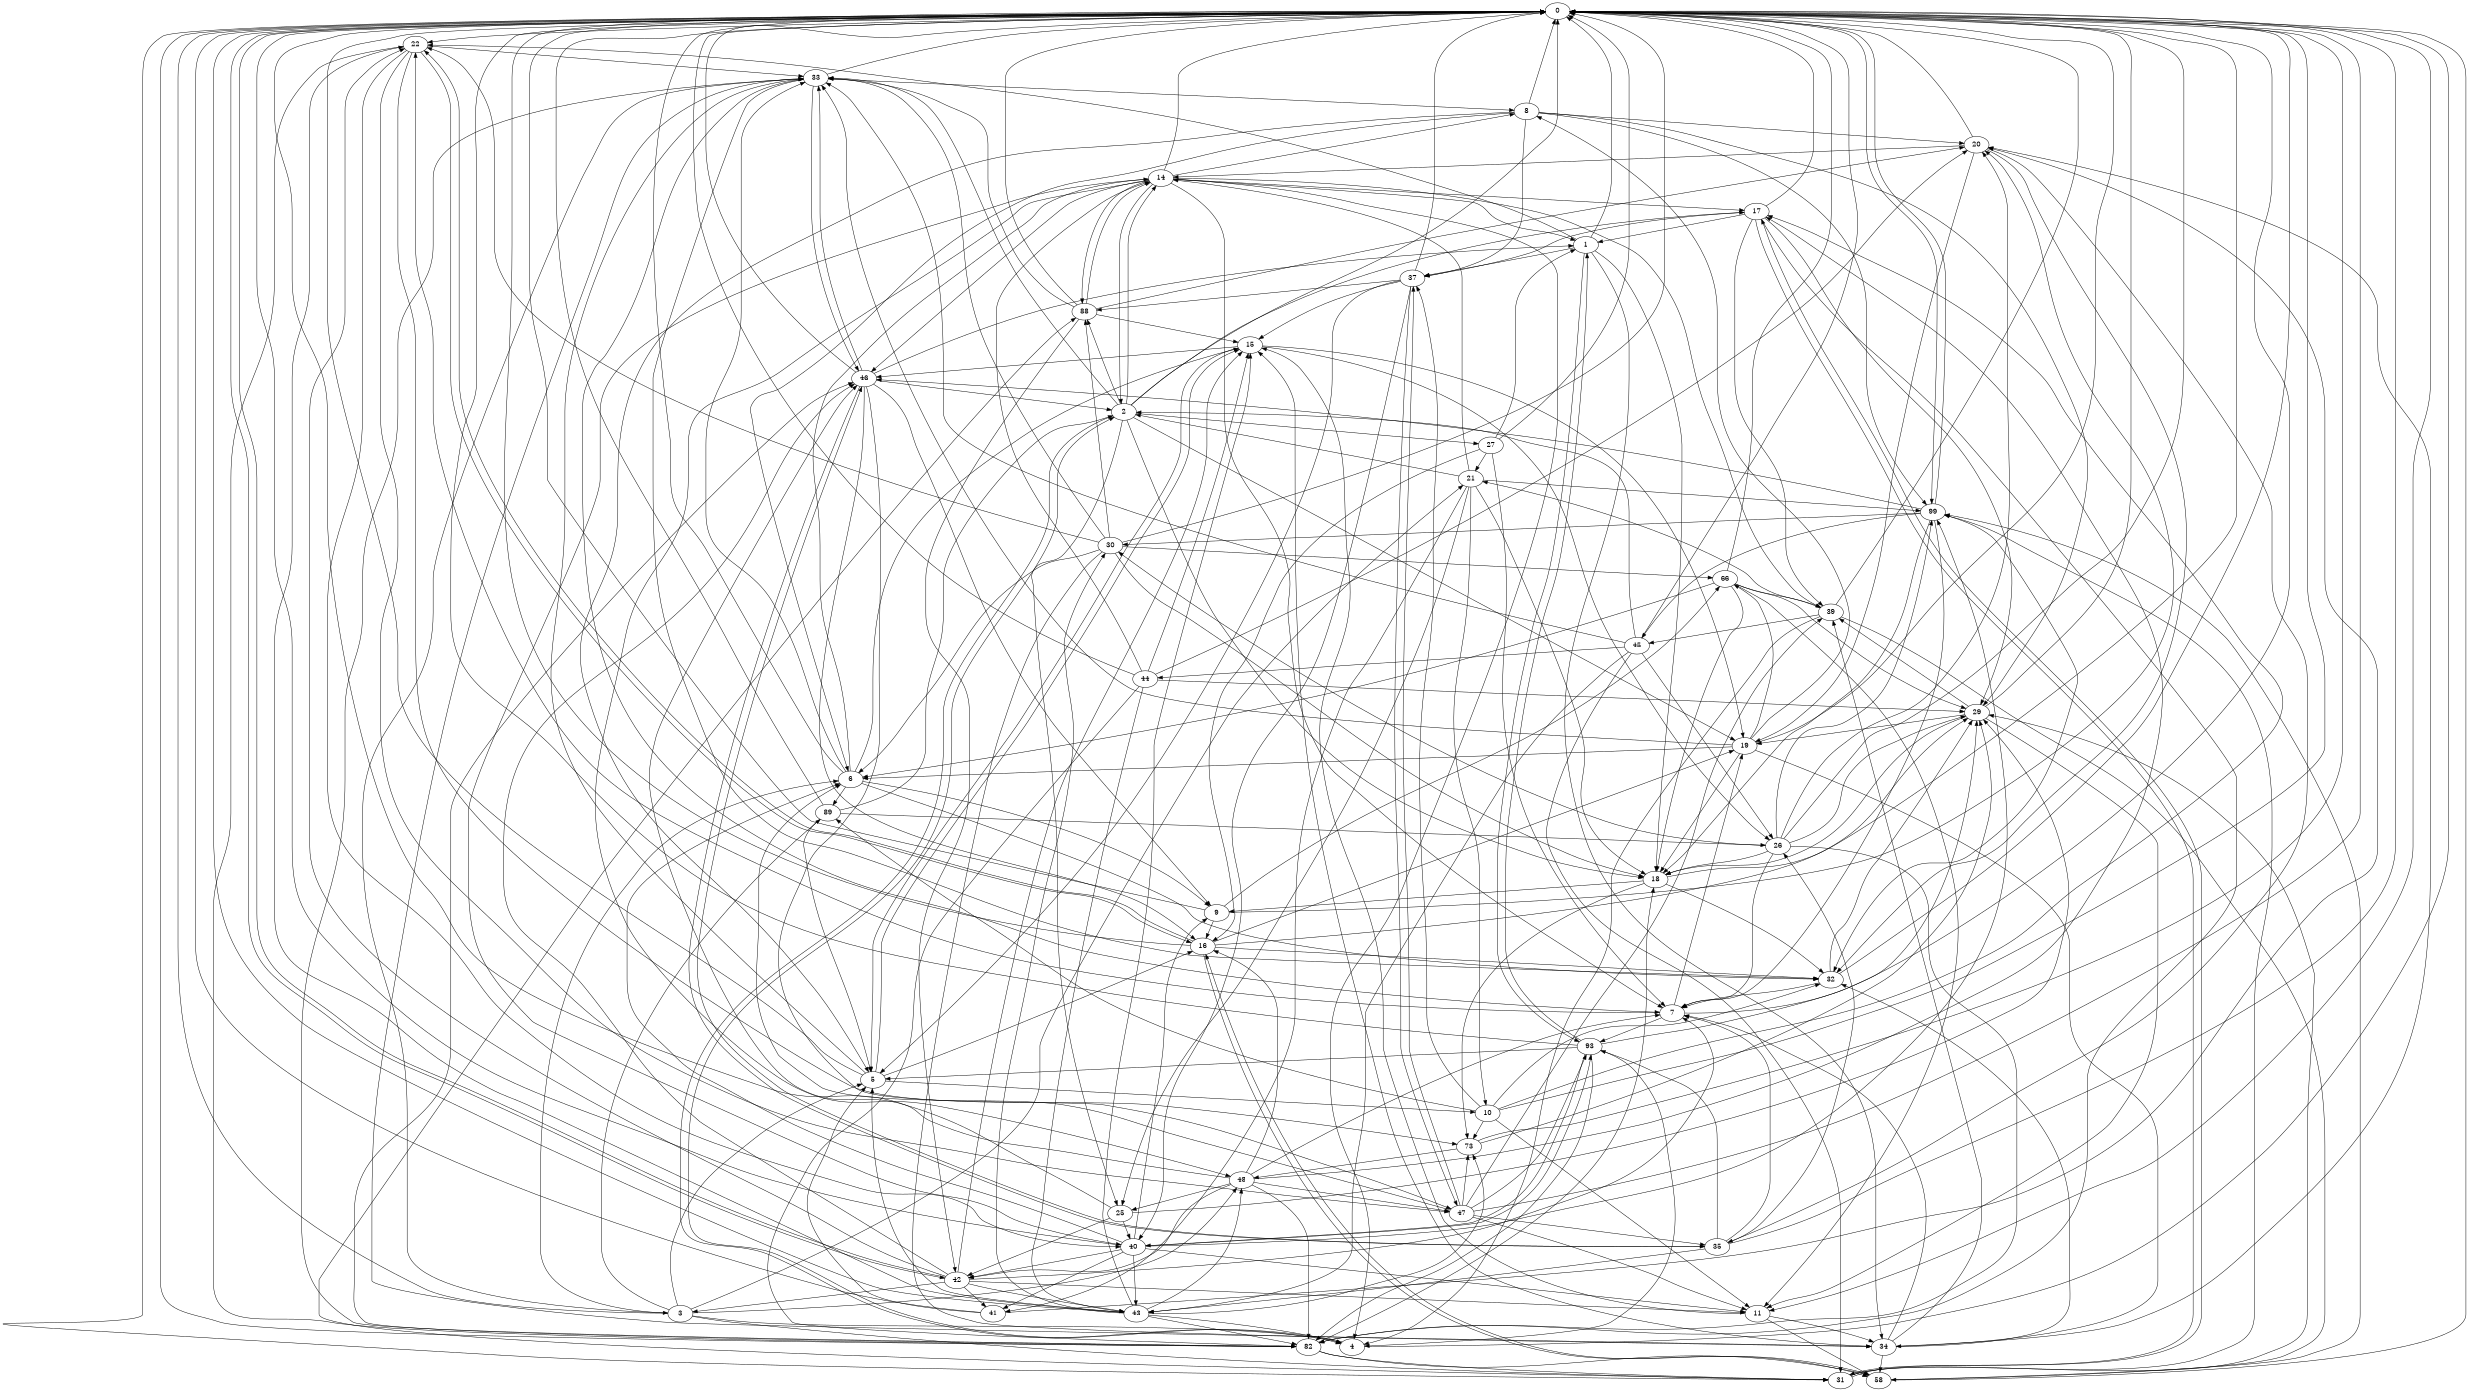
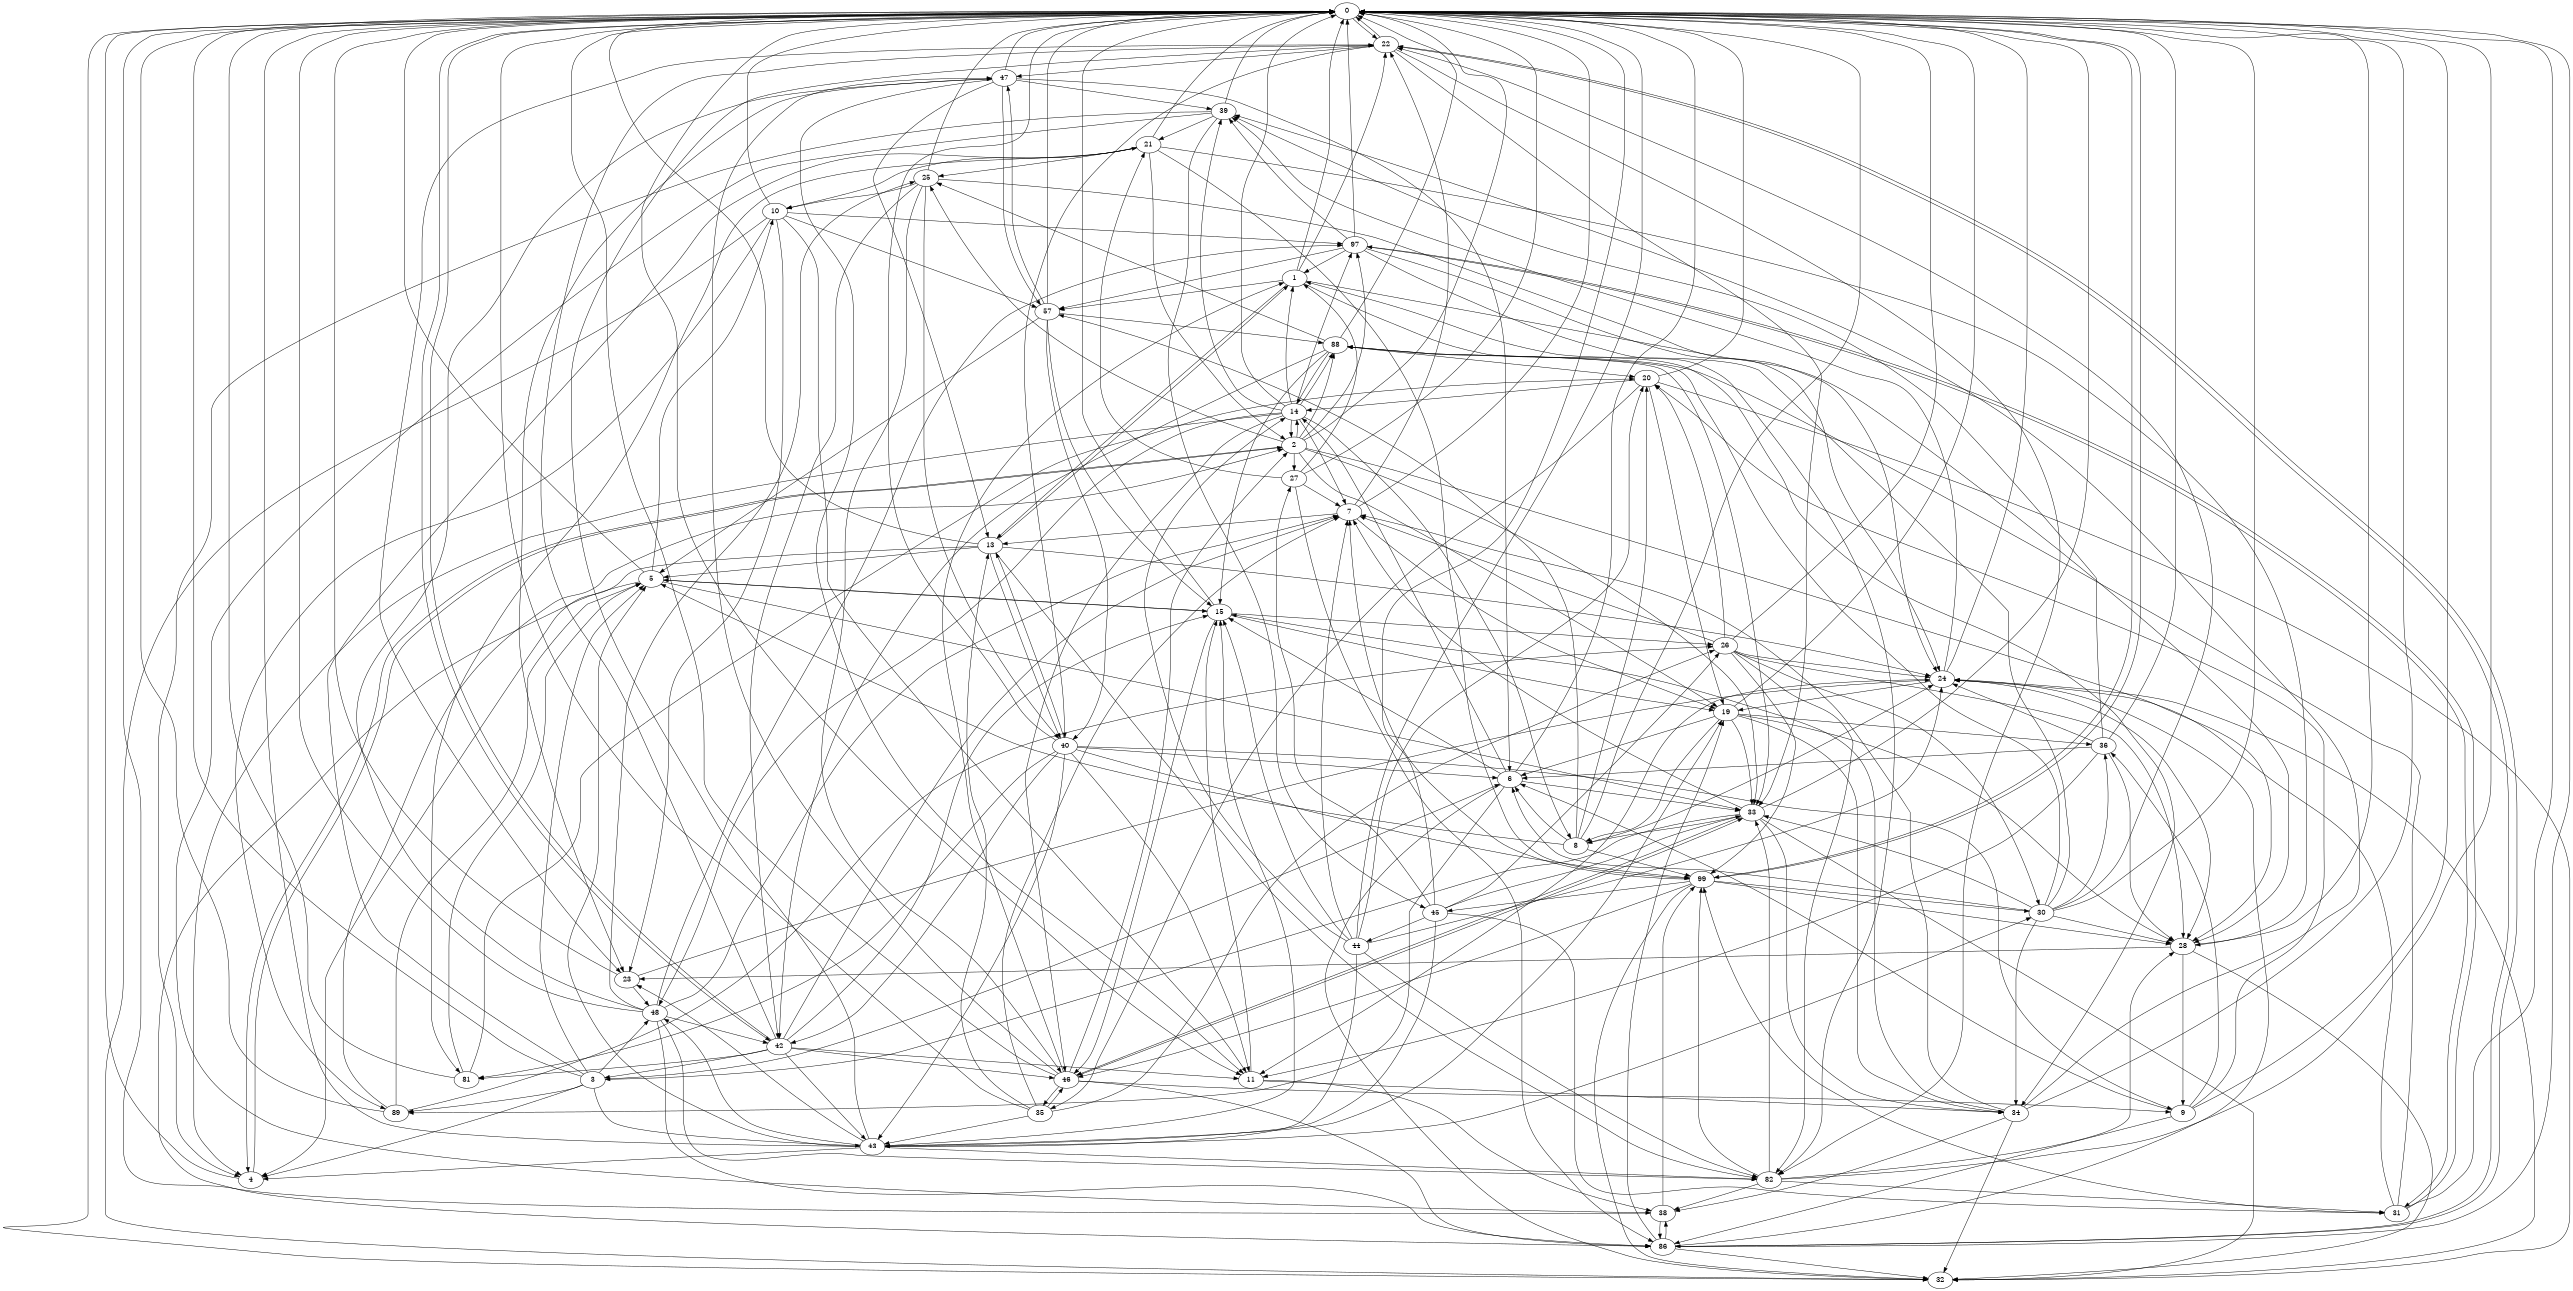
none -> (1370, 28)
none -> (1029, 30)
none -> (854, 197)
(1757, 212) -> (1355, 245)
(1434, 243) -> (1239, 41)
none -> (1083, 250)
none -> (1133, 263)
(1412, 278) -> (1047, 312)
(1514, 439) -> (1294, 725)
none -> (1851, 458)
(1725, 579) -> (2104, 746)
(519, 681) -> none
(1977, 713) -> (1942, 679)
(2431, 776) -> (2404, 163)
(1015, 815) -> (1850, 945)
(1656, 880) -> (2183, 946)
(1203, 946) -> (1663, 1247)
(1753, 994) -> (1322, 733)
(1590, 1047) -> (990, 546)
none -> (1388, 1102)
(1469, 1147) -> (627, 980)
(354, 1222) -> (1699, 1049)
(1587, 1230) -> none
(993, 1314) -> (467, 1080)
(1257, 1362) -> (714, 1138)
(1879, 1381) -> (1663, 1214)
